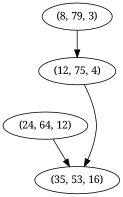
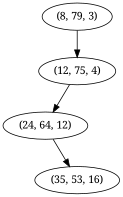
(96, 122) -> (63, 95)
